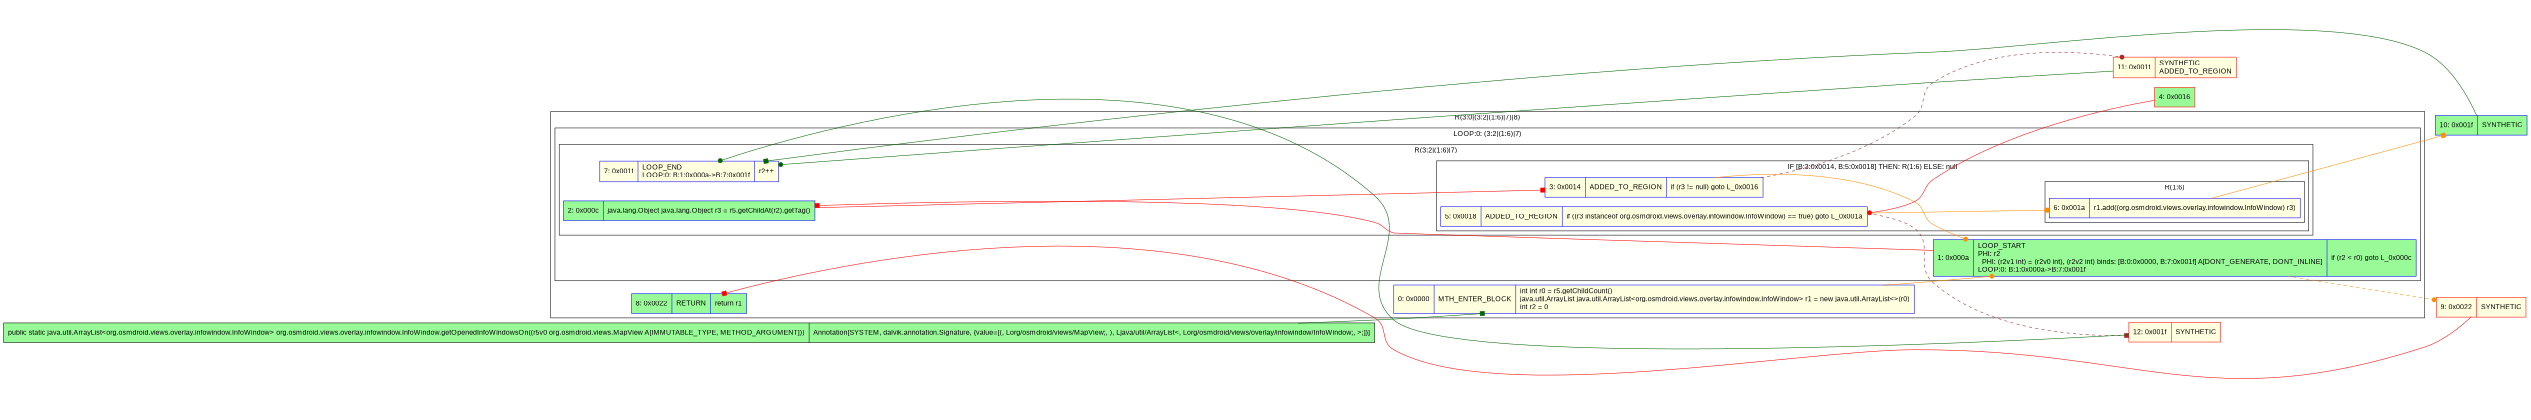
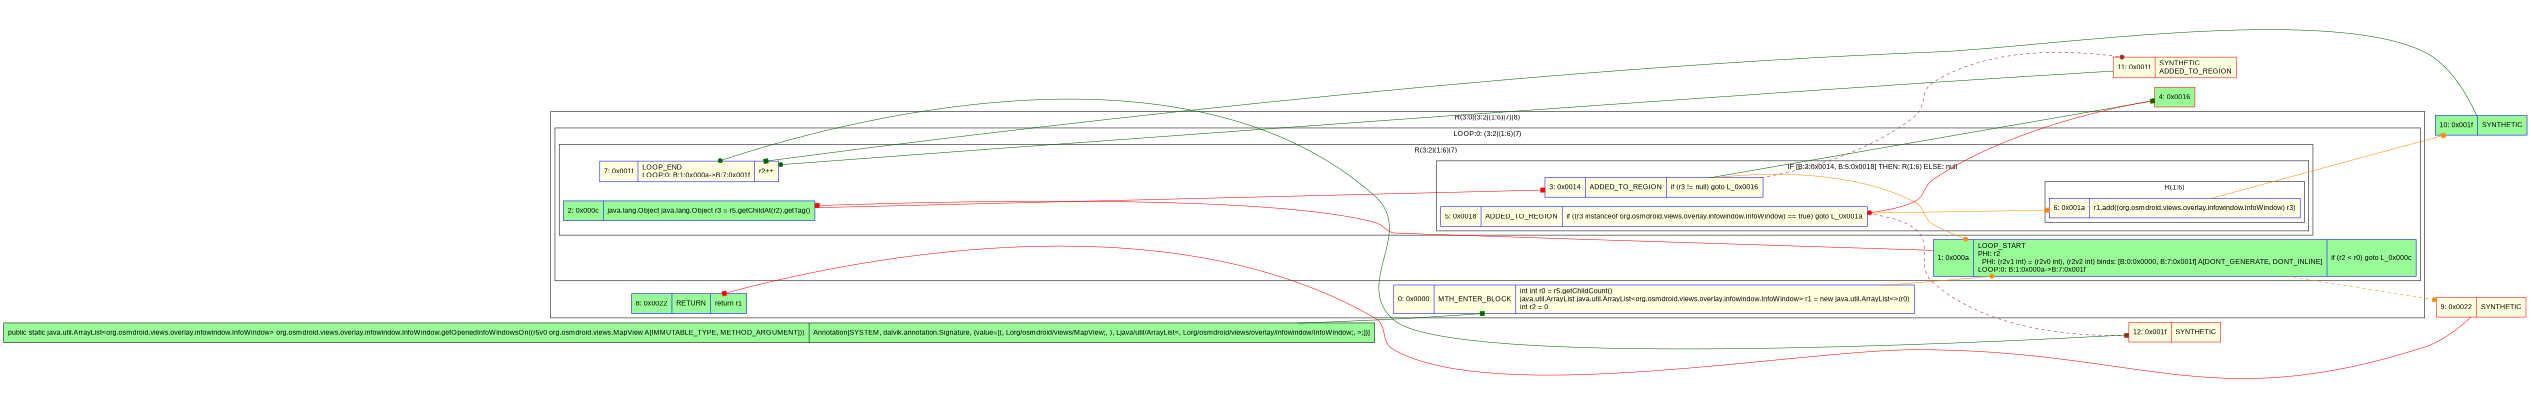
none -> (1929, 140)
